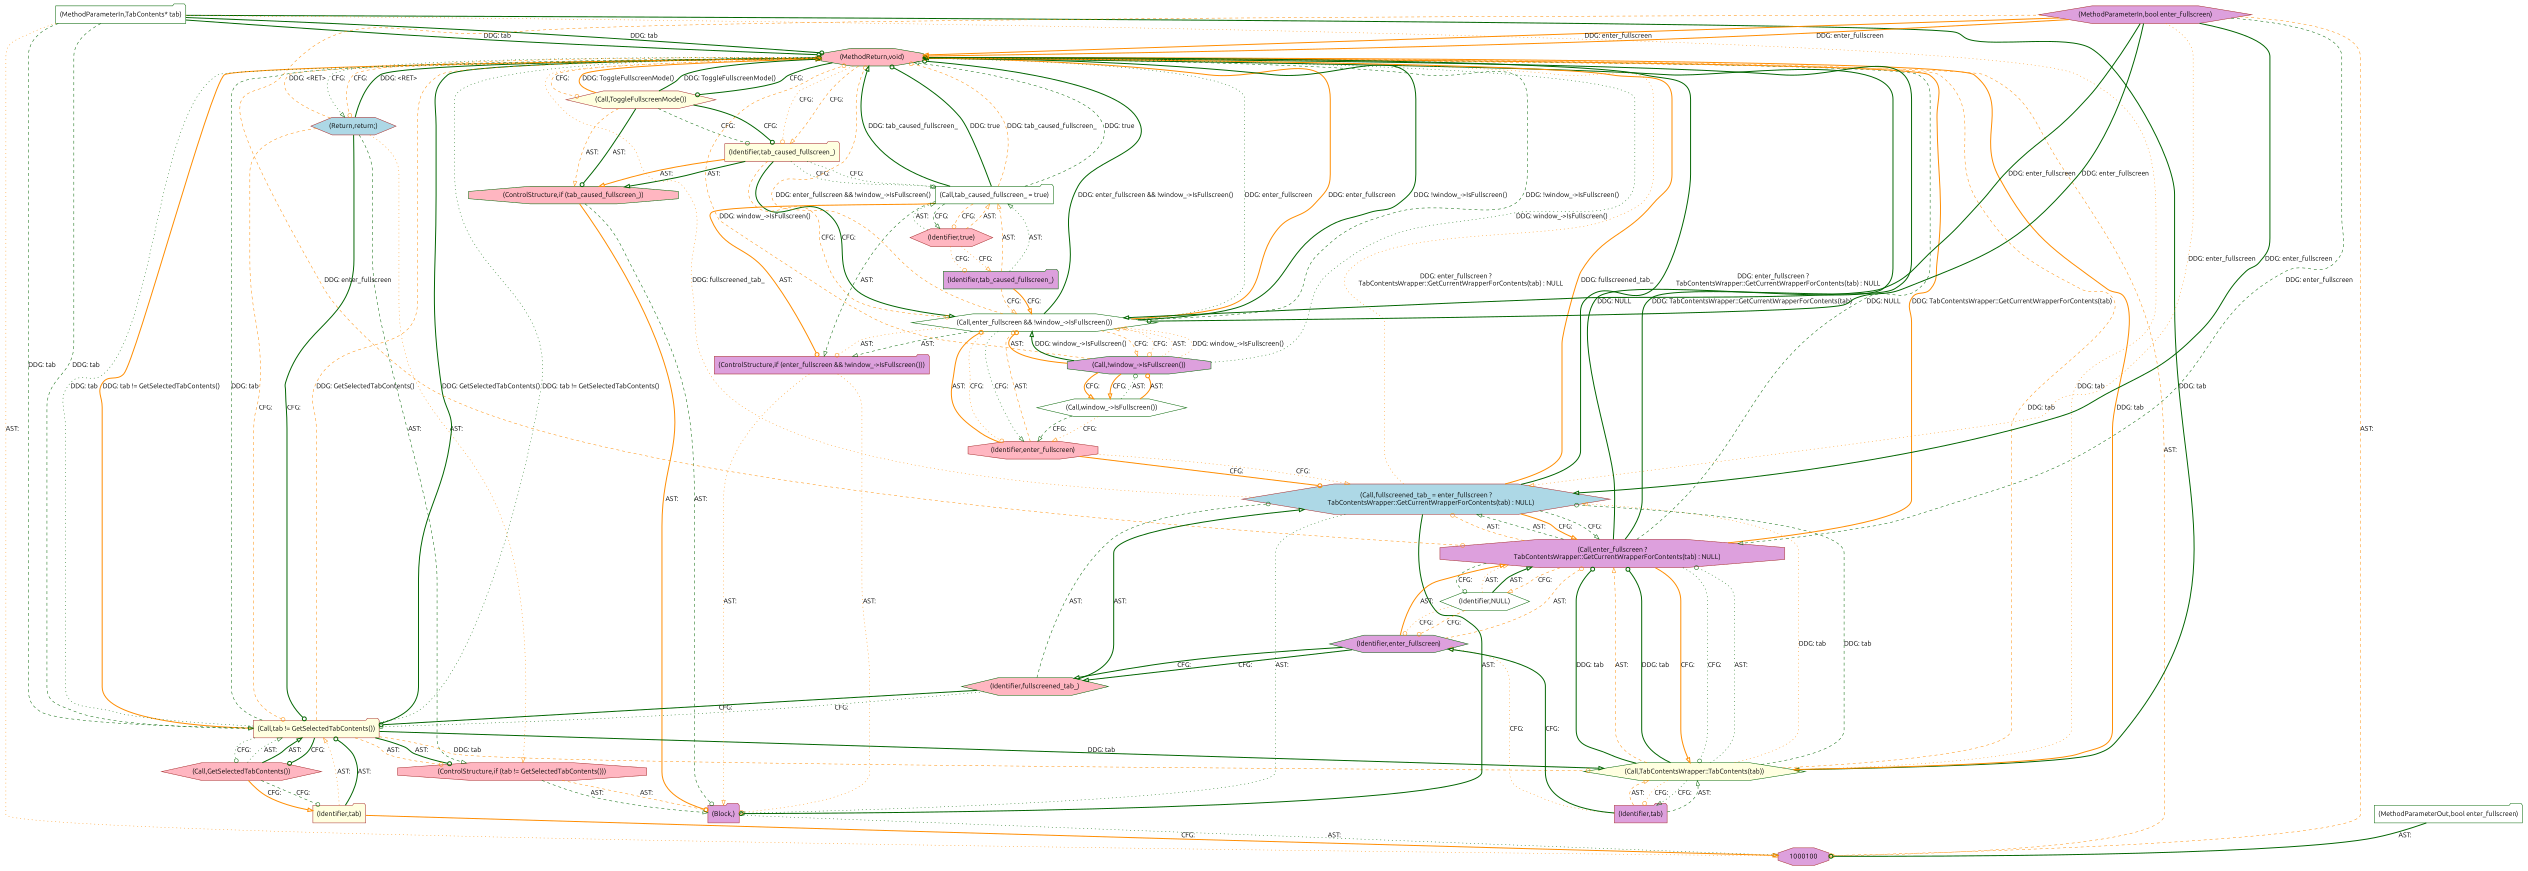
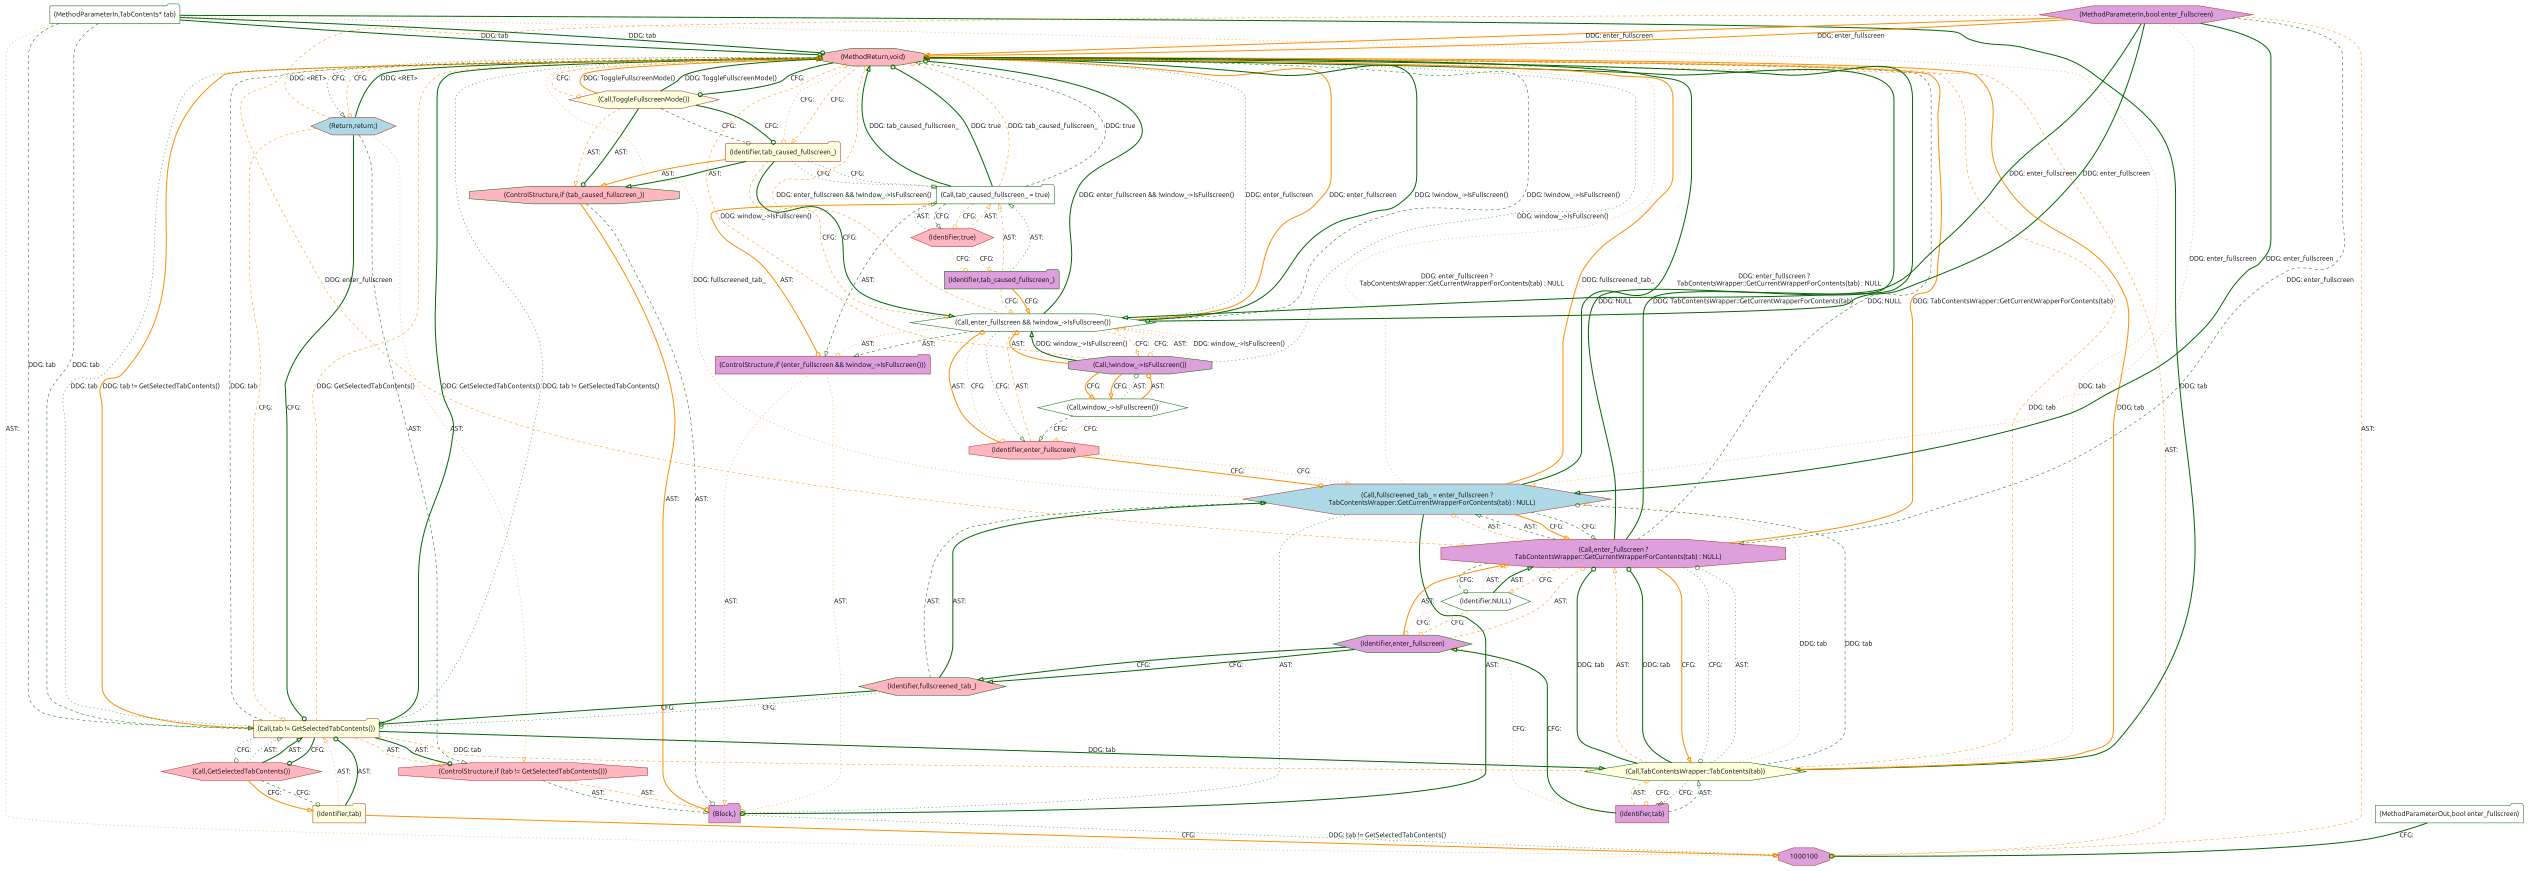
(1335, 835) -> (1388, 835)
(2406, 835) -> (2407, 835)
